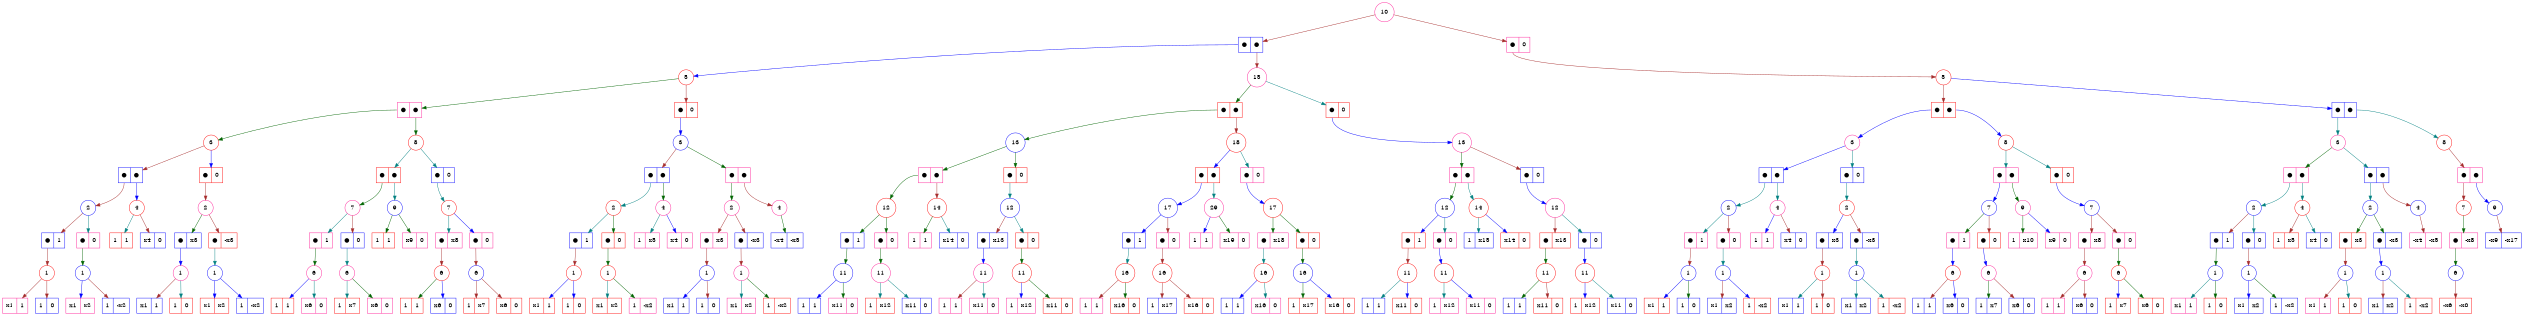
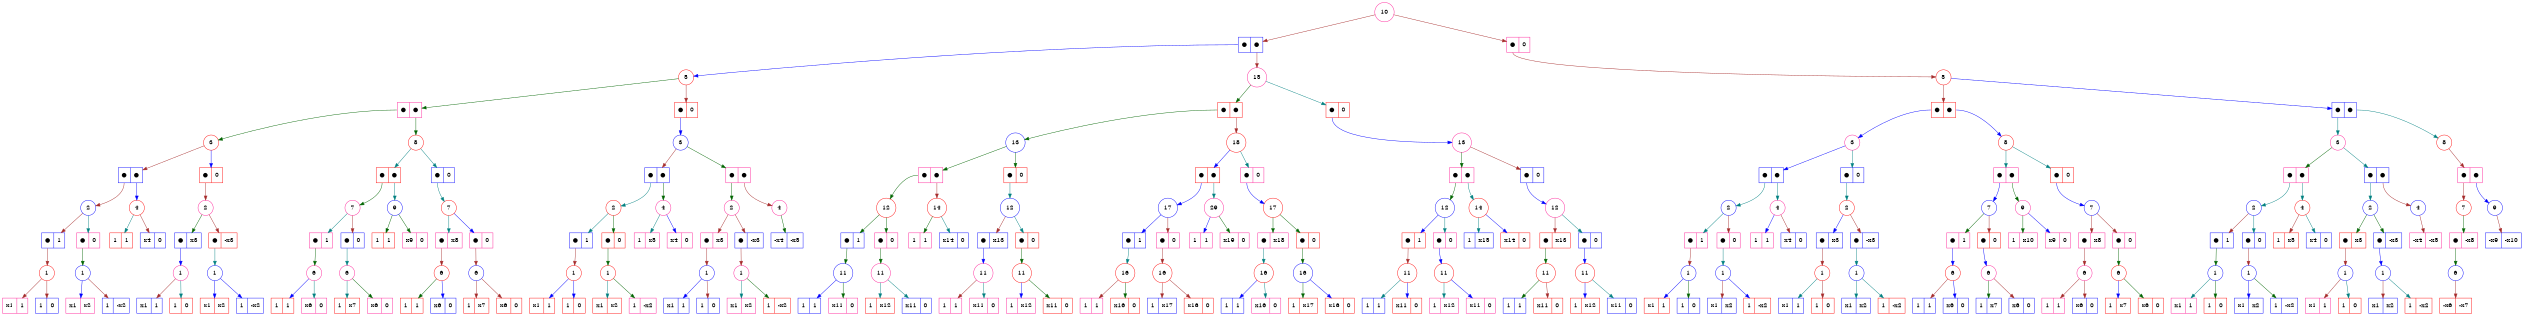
(2511, 240) -> (2511, 240)
(2464, 305) -> (2464, 305)
